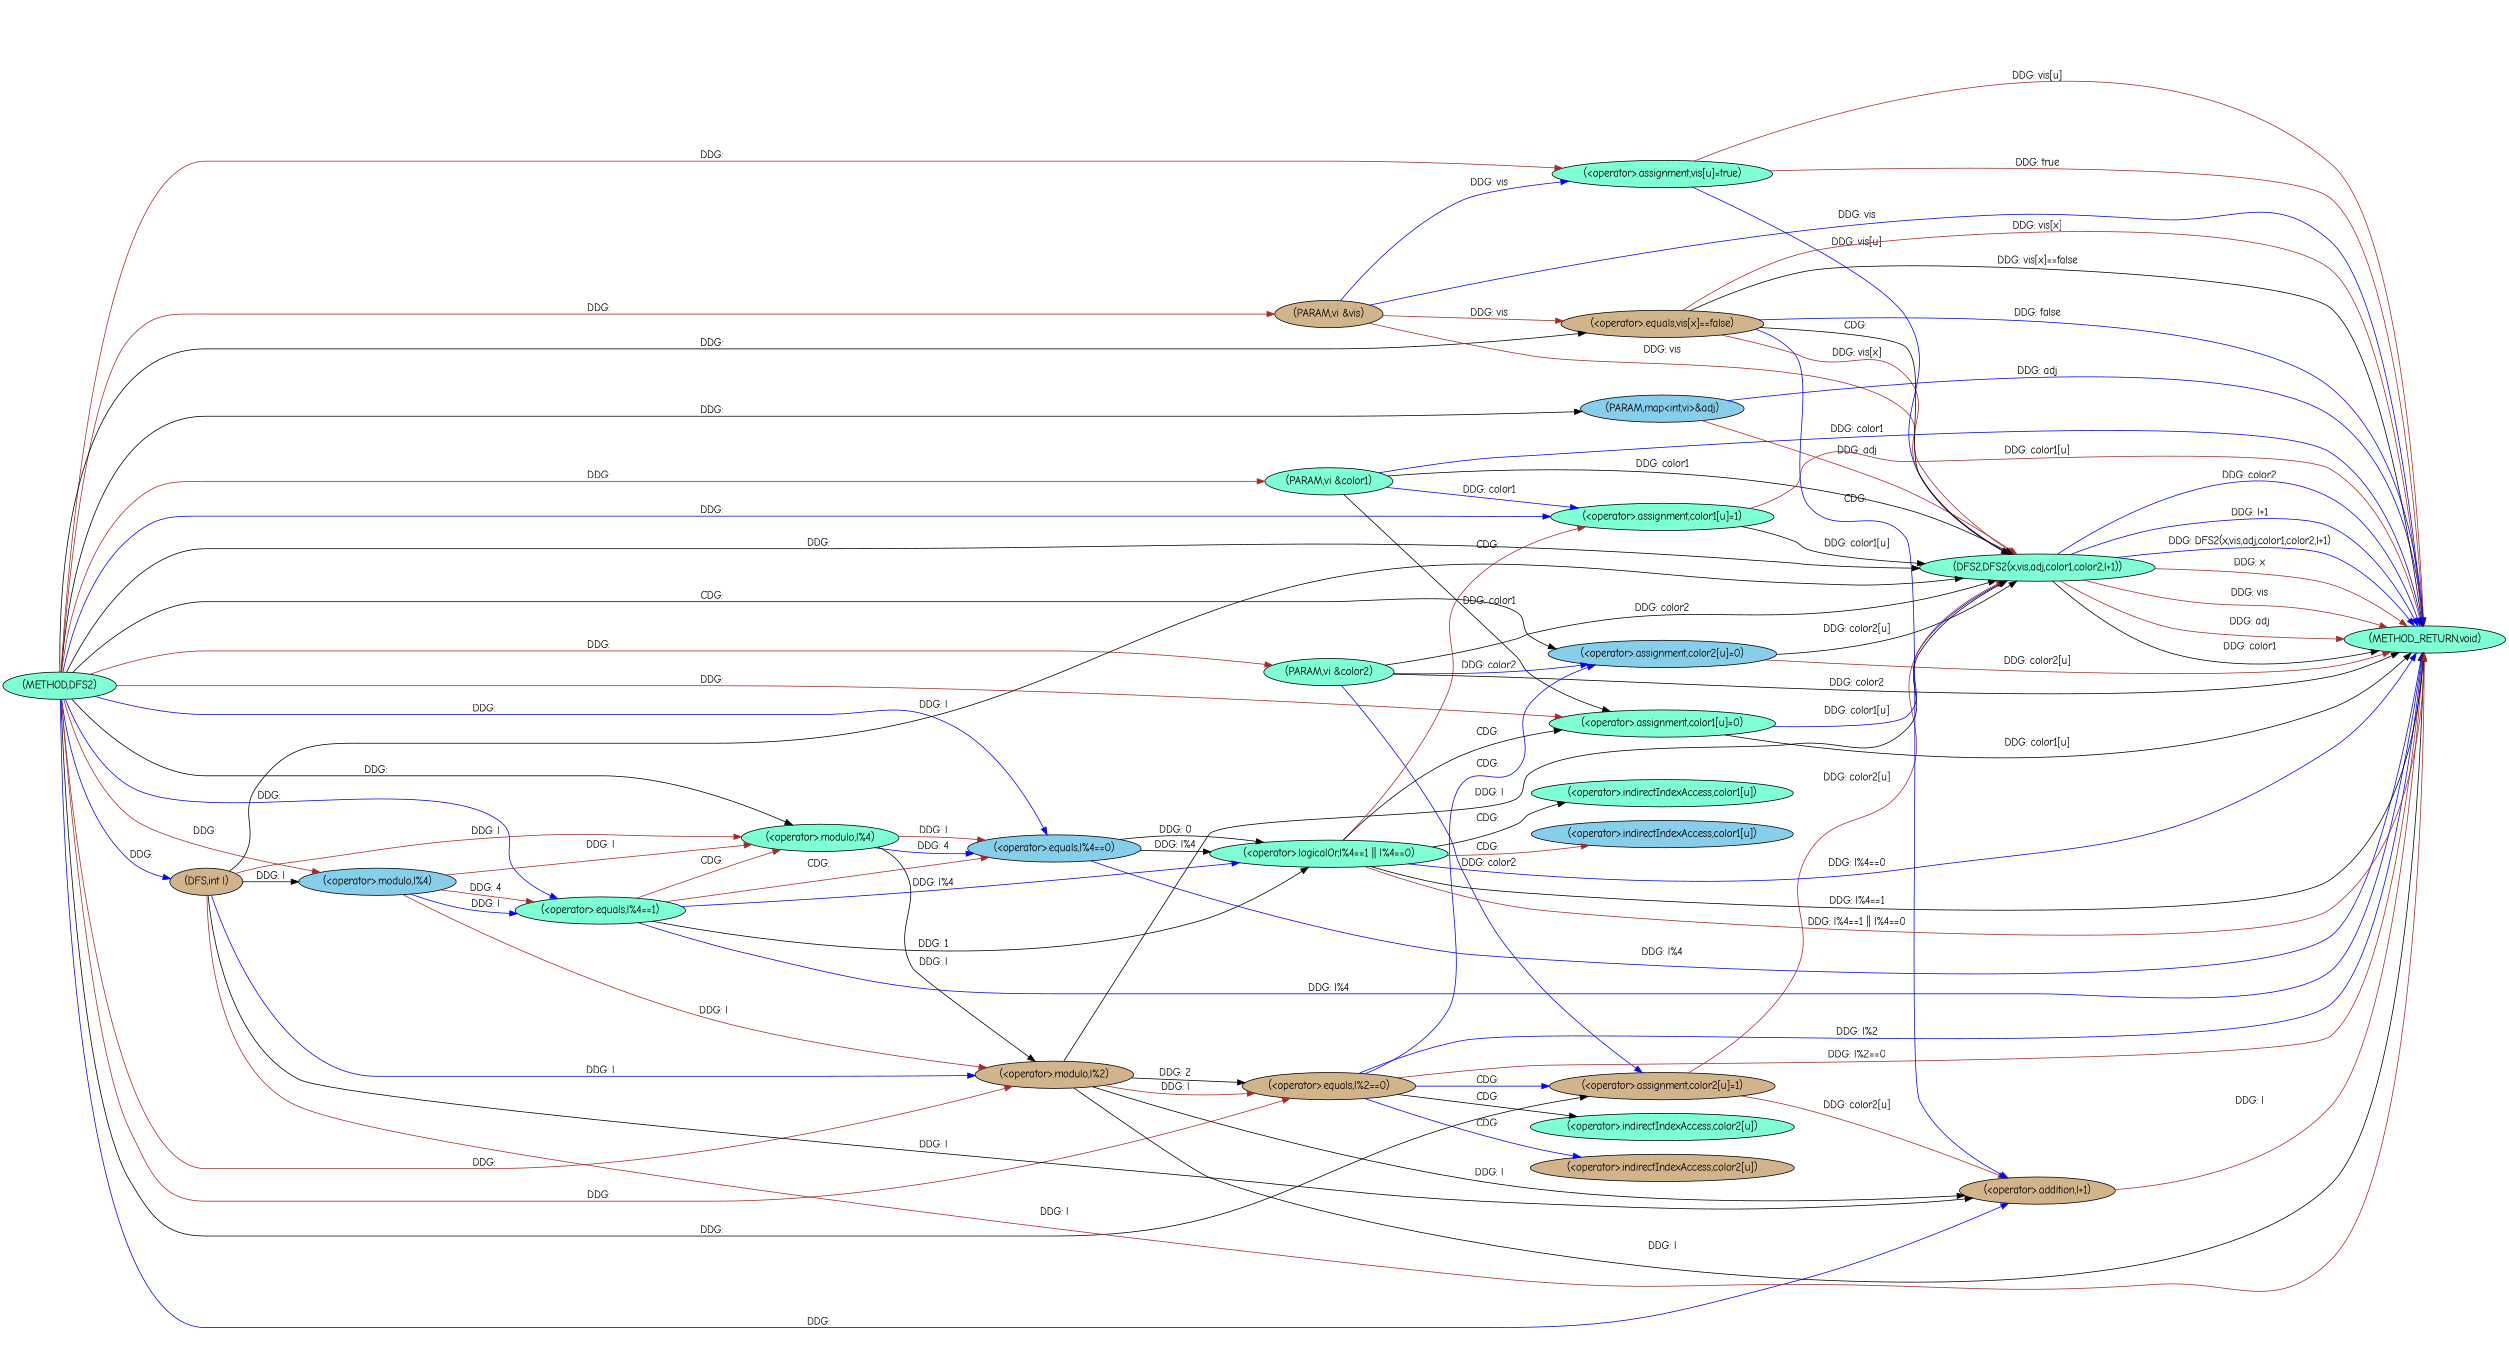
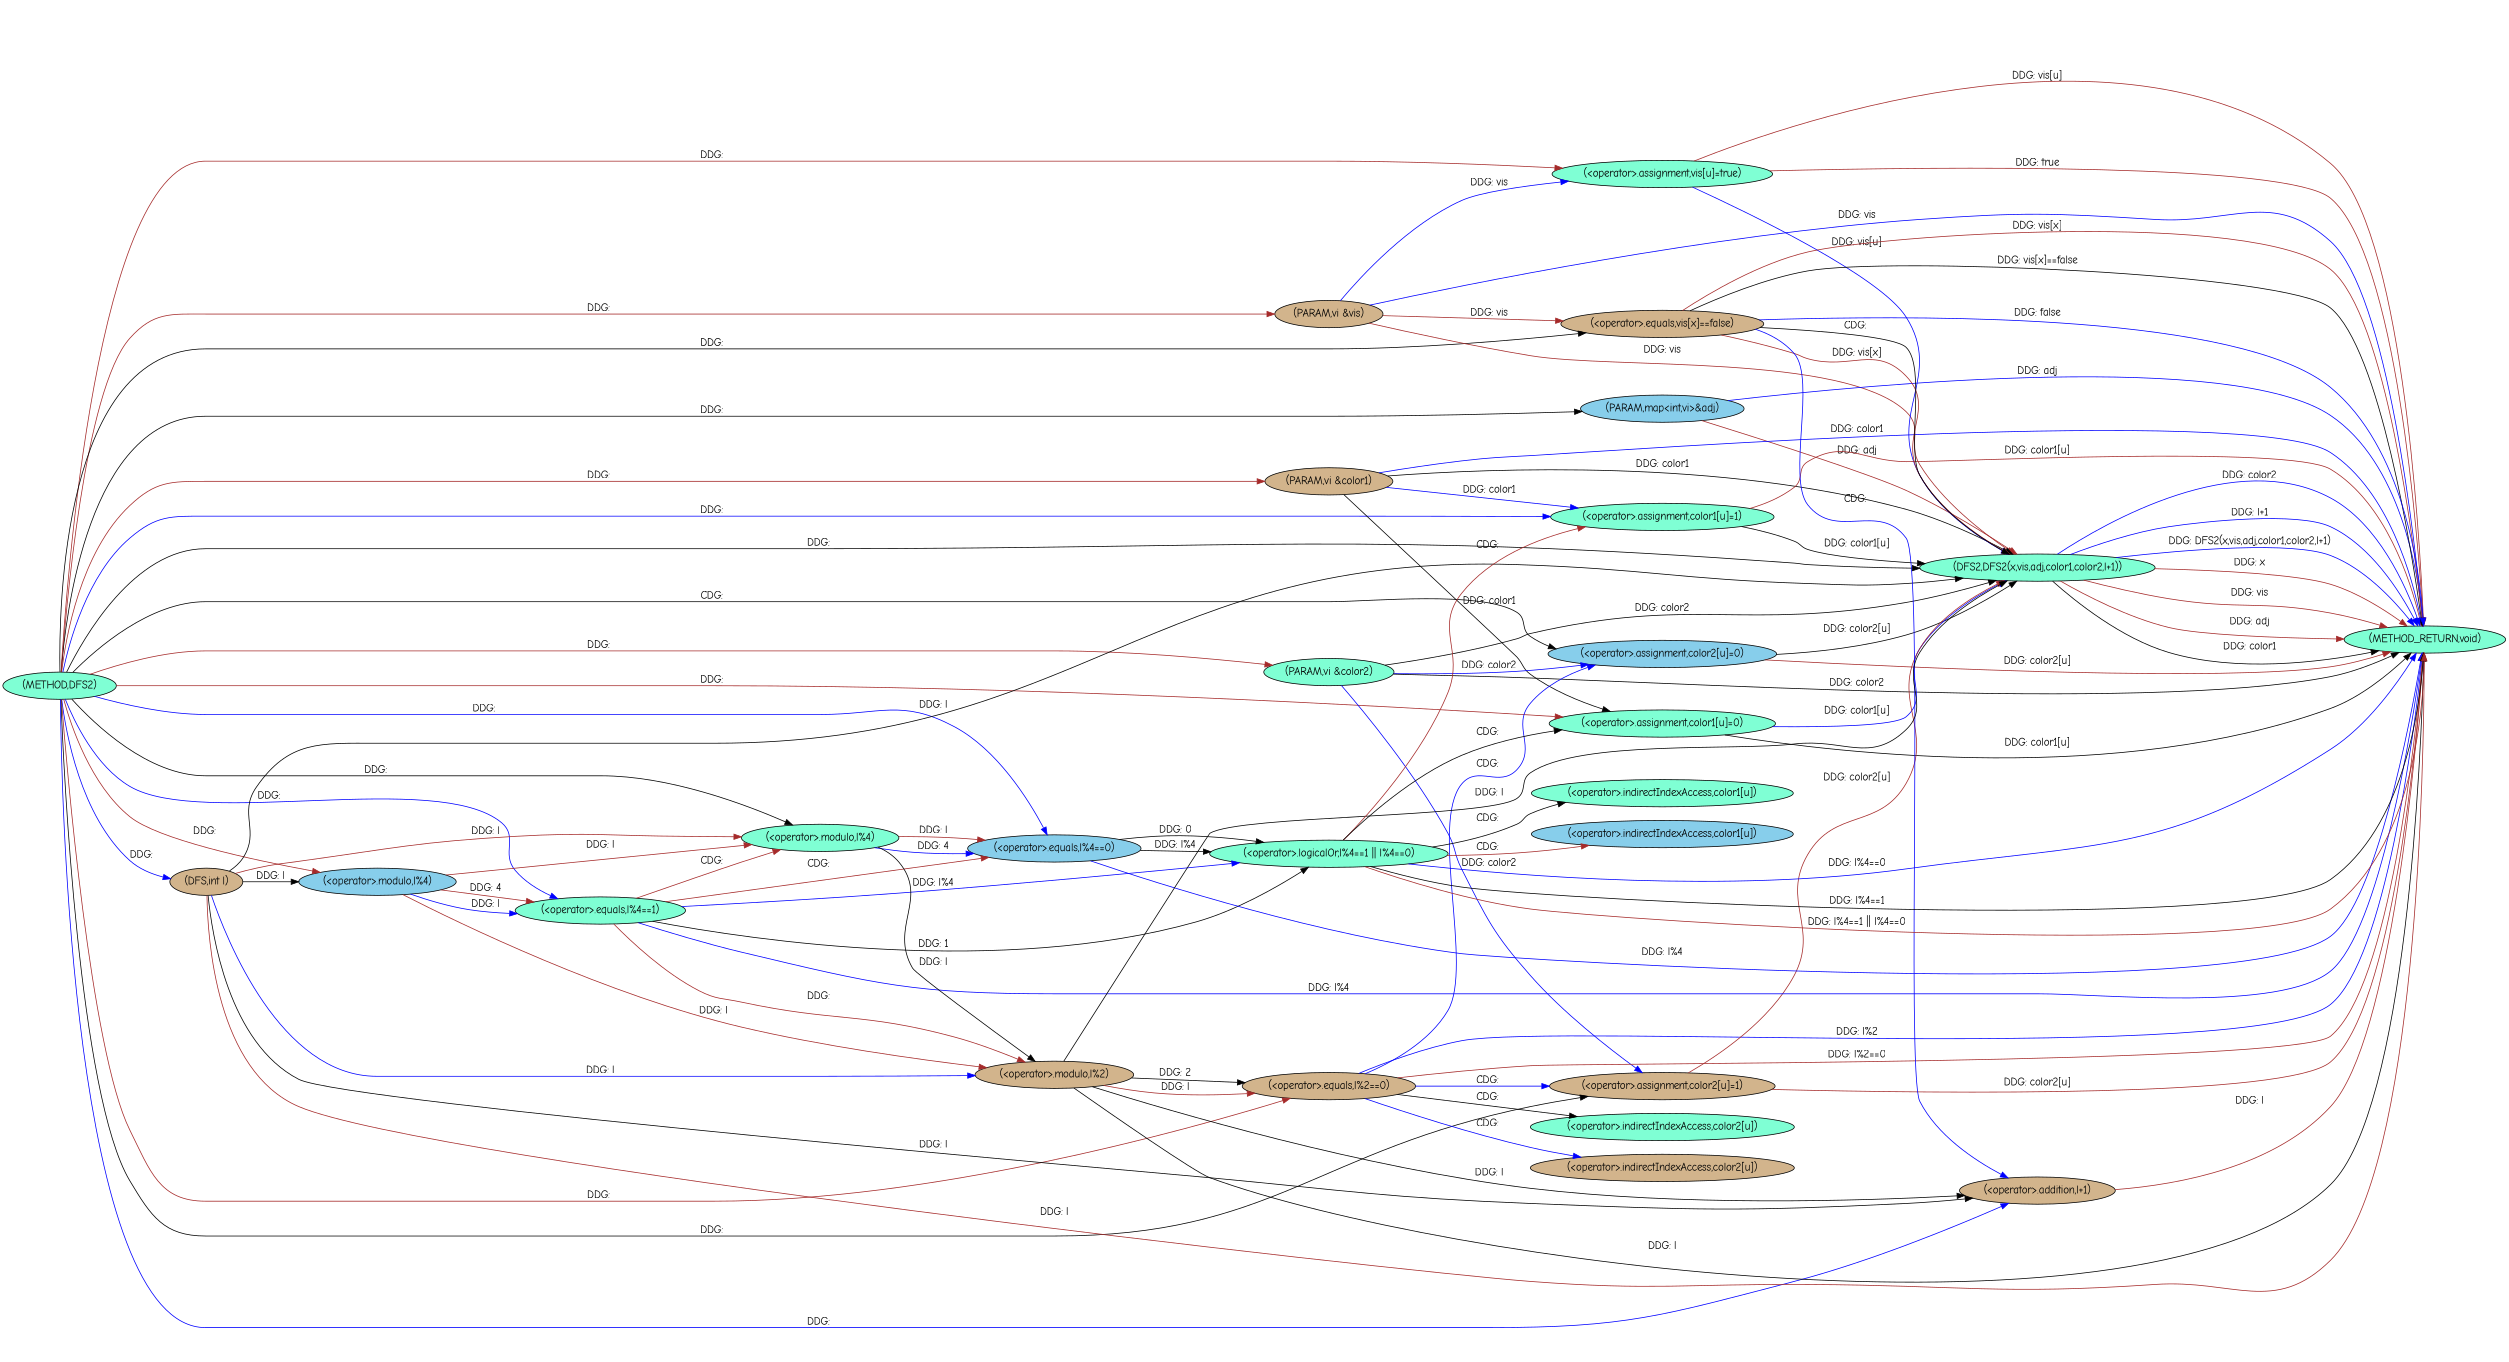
(1329, 481) -> (1329, 481)
(1872, 1129) -> (2260, 1080)
(355, 1169) -> (806, 1013)
